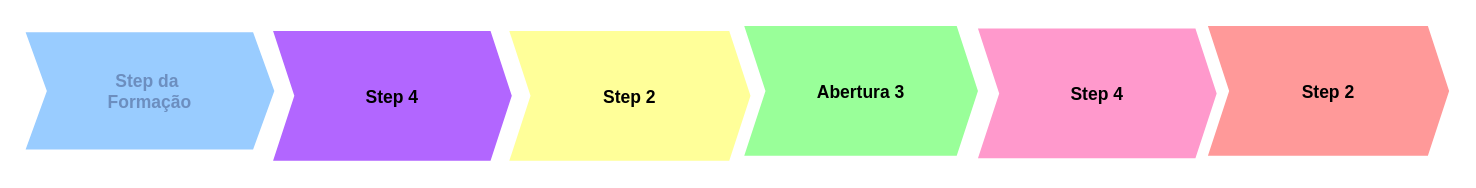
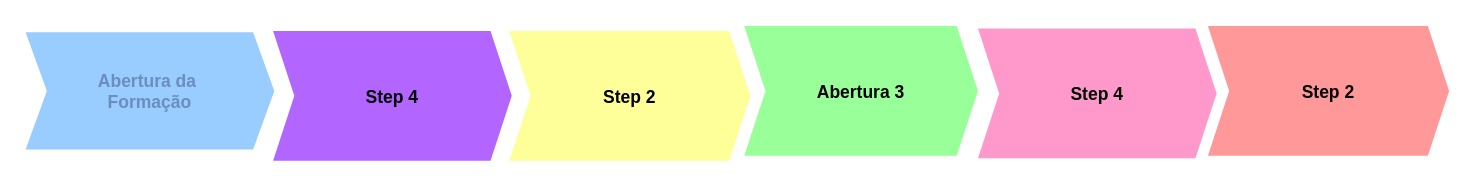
(149, 81) -> (149, 81)
